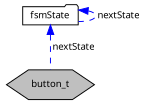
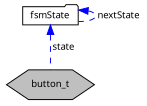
(73, 47) -> (63, 47)
